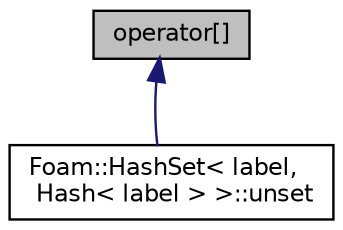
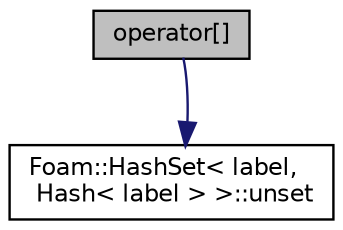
(155, 114) -> (187, 90)
